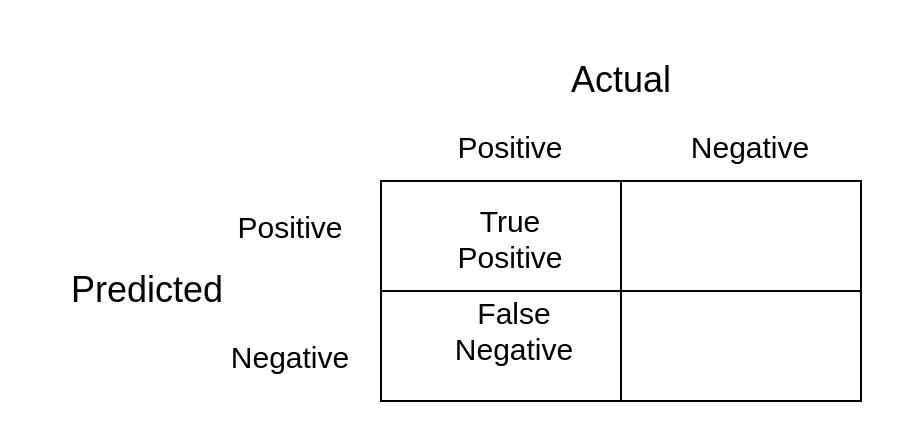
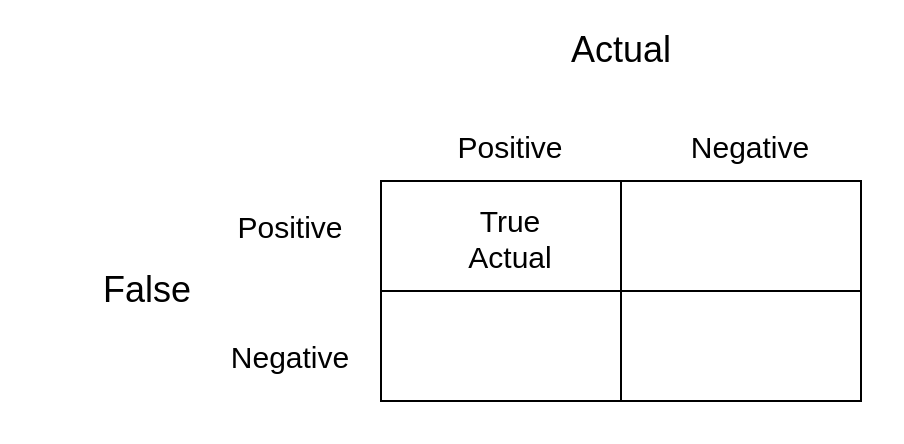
(621, 81) -> (621, 51)
(511, 239) -> (511, 239)
(148, 291) -> (148, 291)
(514, 331) -> none
